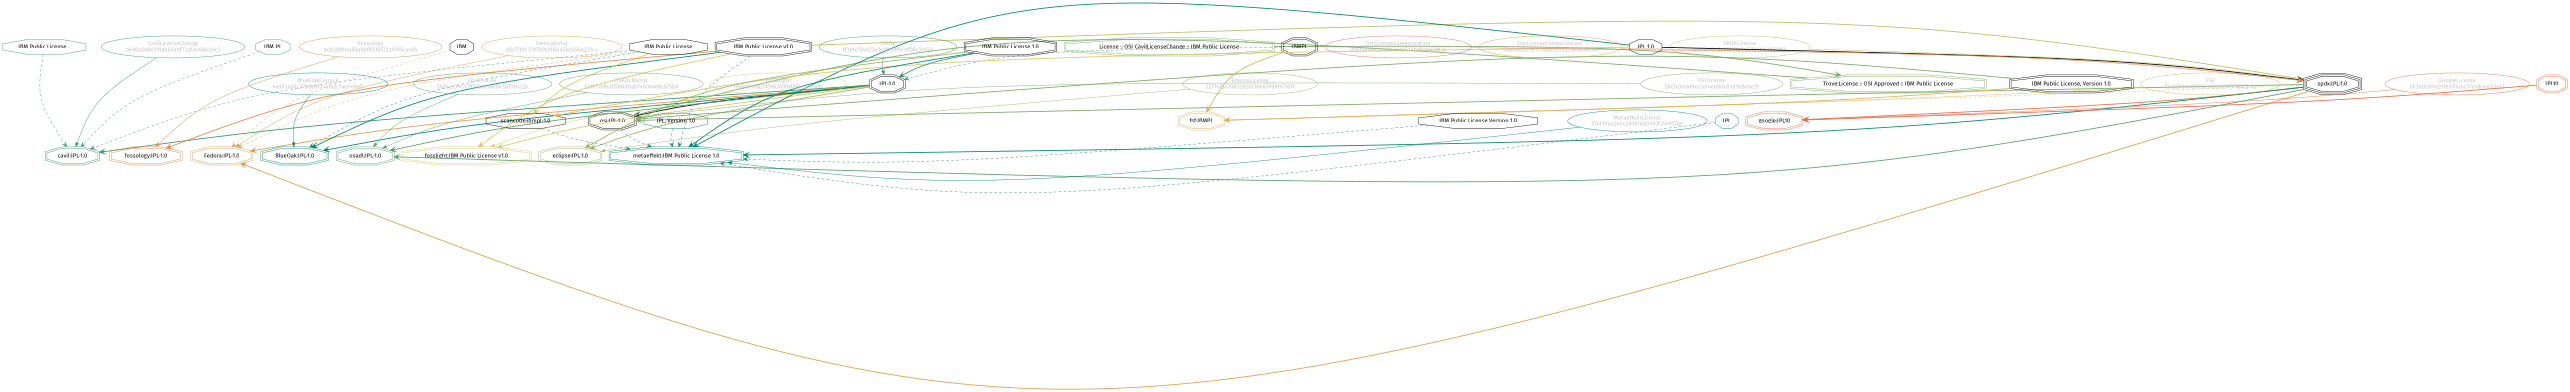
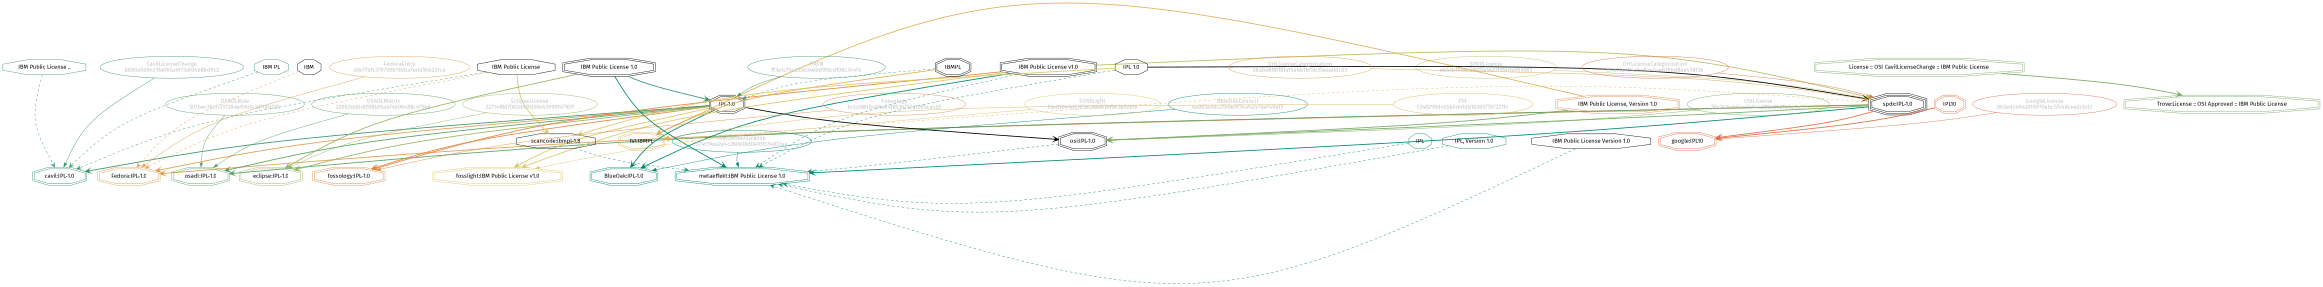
(1150, 3) -> (934, 102)
(1219, 42) -> none
(471, 82) -> none
(2071, 84) -> (1618, 104)
(526, 121) -> (556, 141)
none -> (541, 130)
